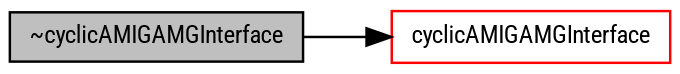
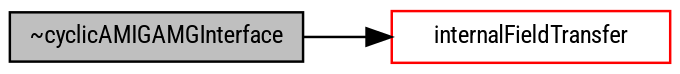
(531, 37) -> (531, 37)
